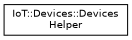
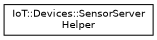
(66, 20) -> (79, 20)
